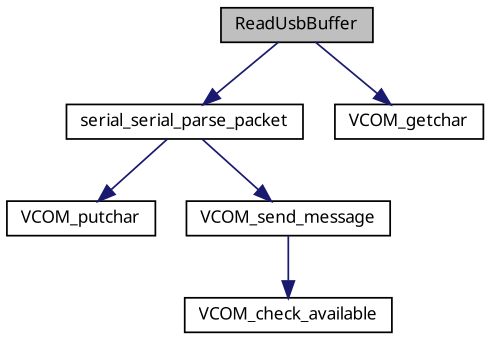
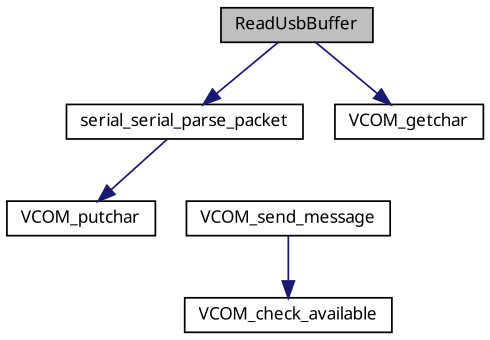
(230, 164) -> none
